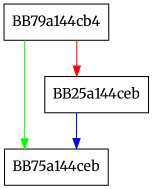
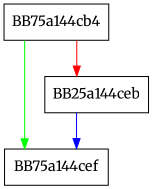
(56, 22) -> (56, 22)
(56, 167) -> (56, 167)
